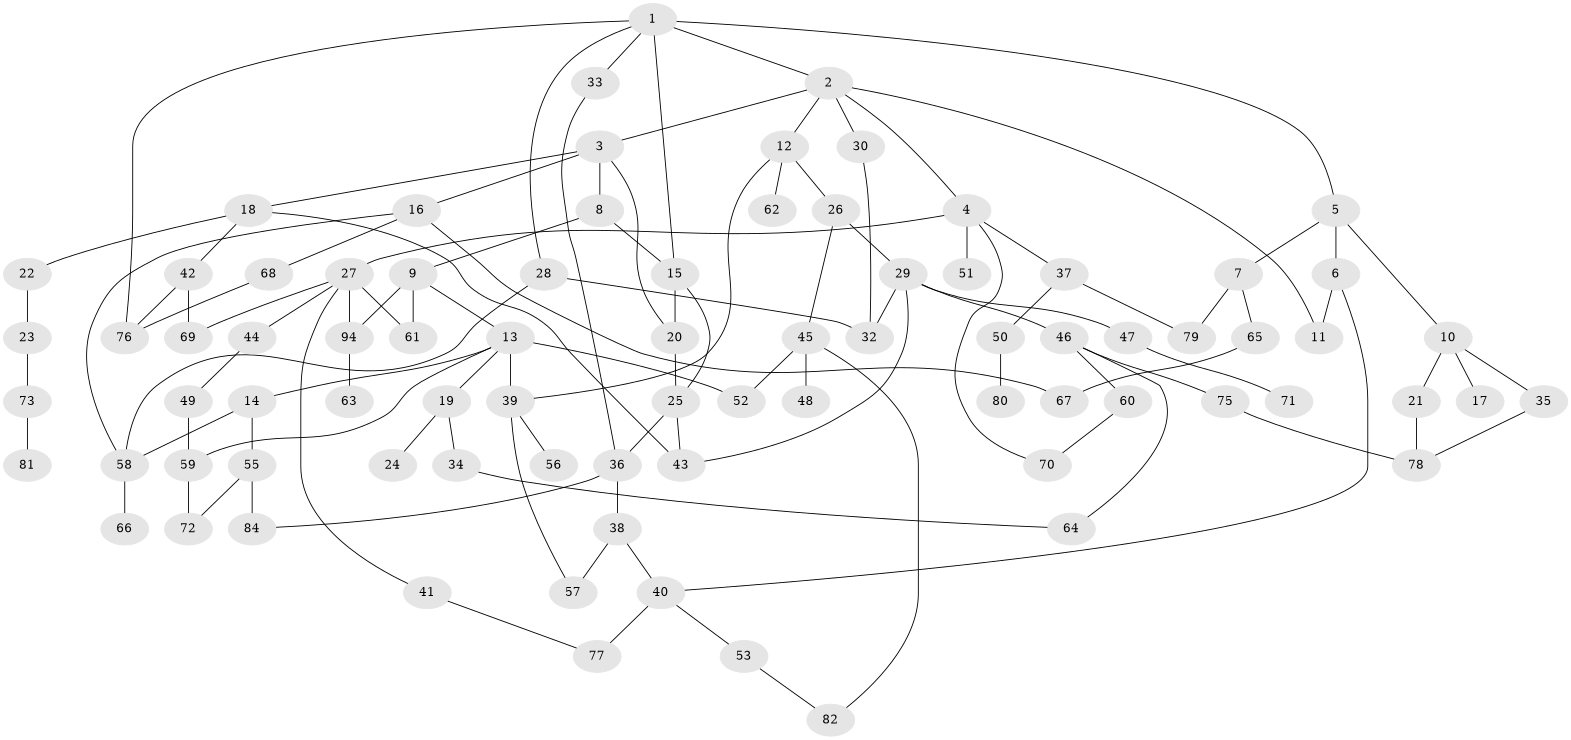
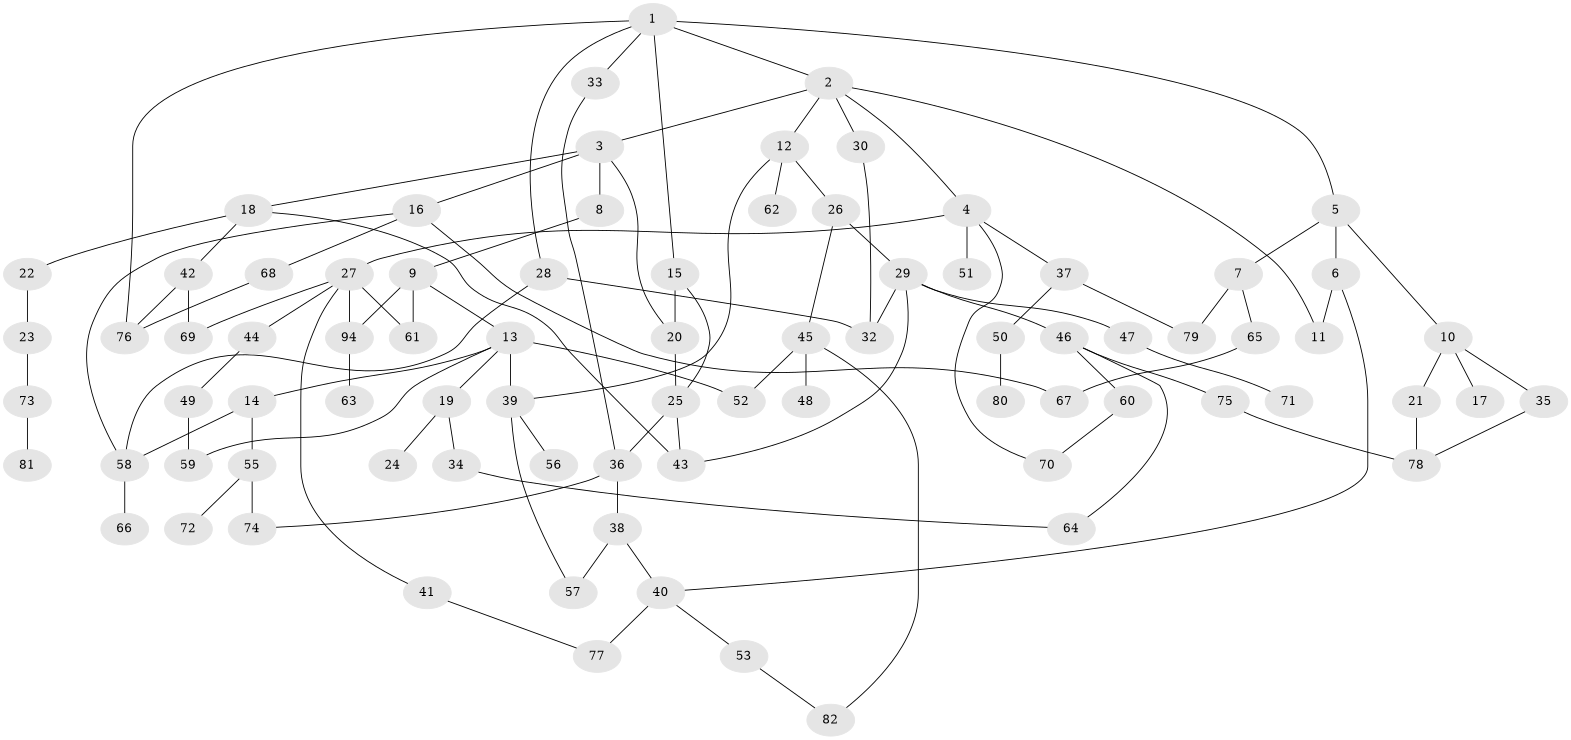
(632, 238) -> none
(188, 497) -> none
(252, 529) -> (252, 529)
